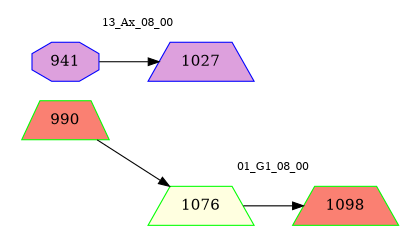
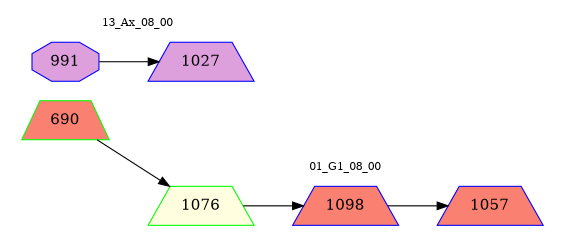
(65, 62) -> (65, 62)
(65, 120) -> (65, 120)
(346, 206) -> (346, 206)
none -> (490, 206)
